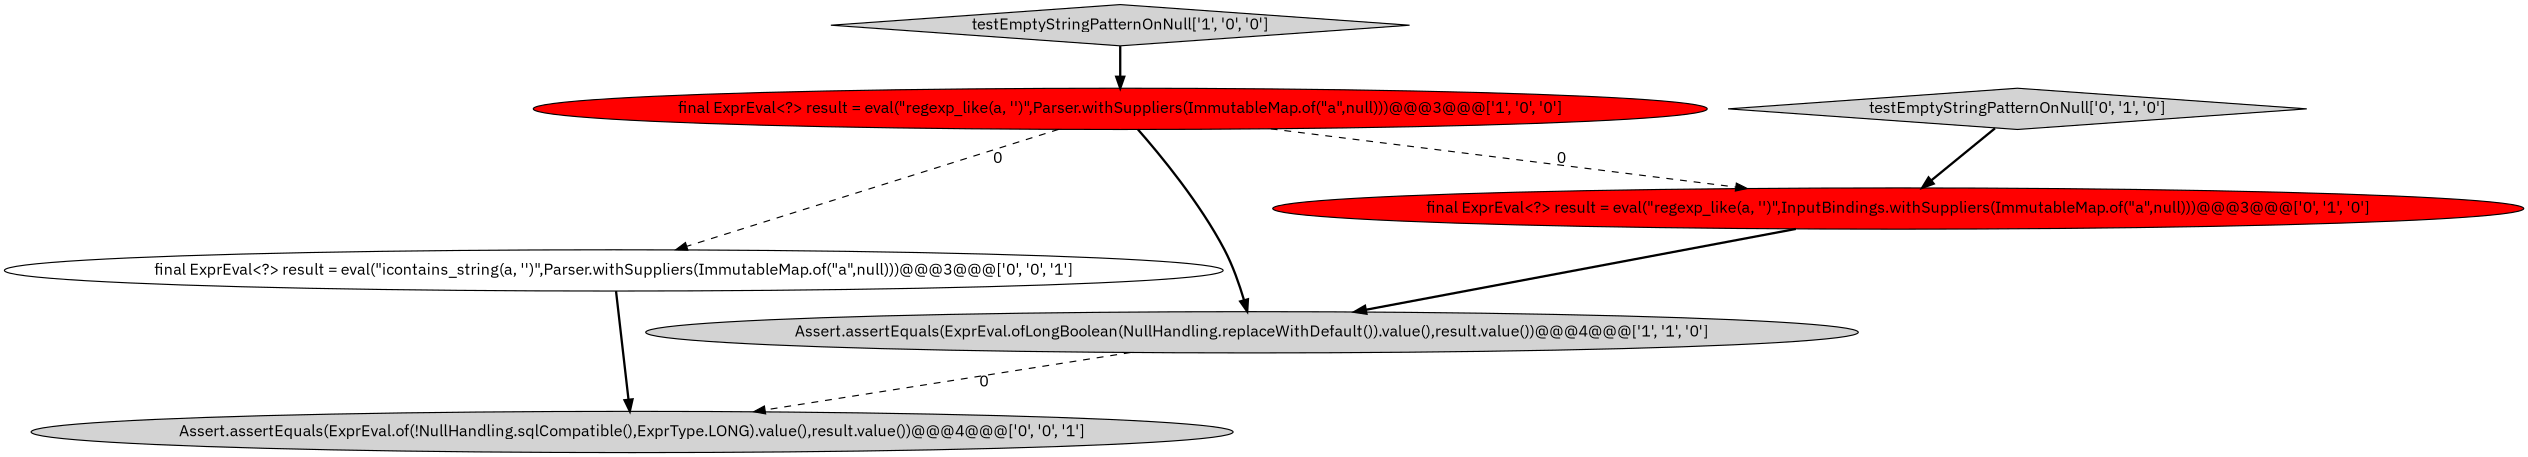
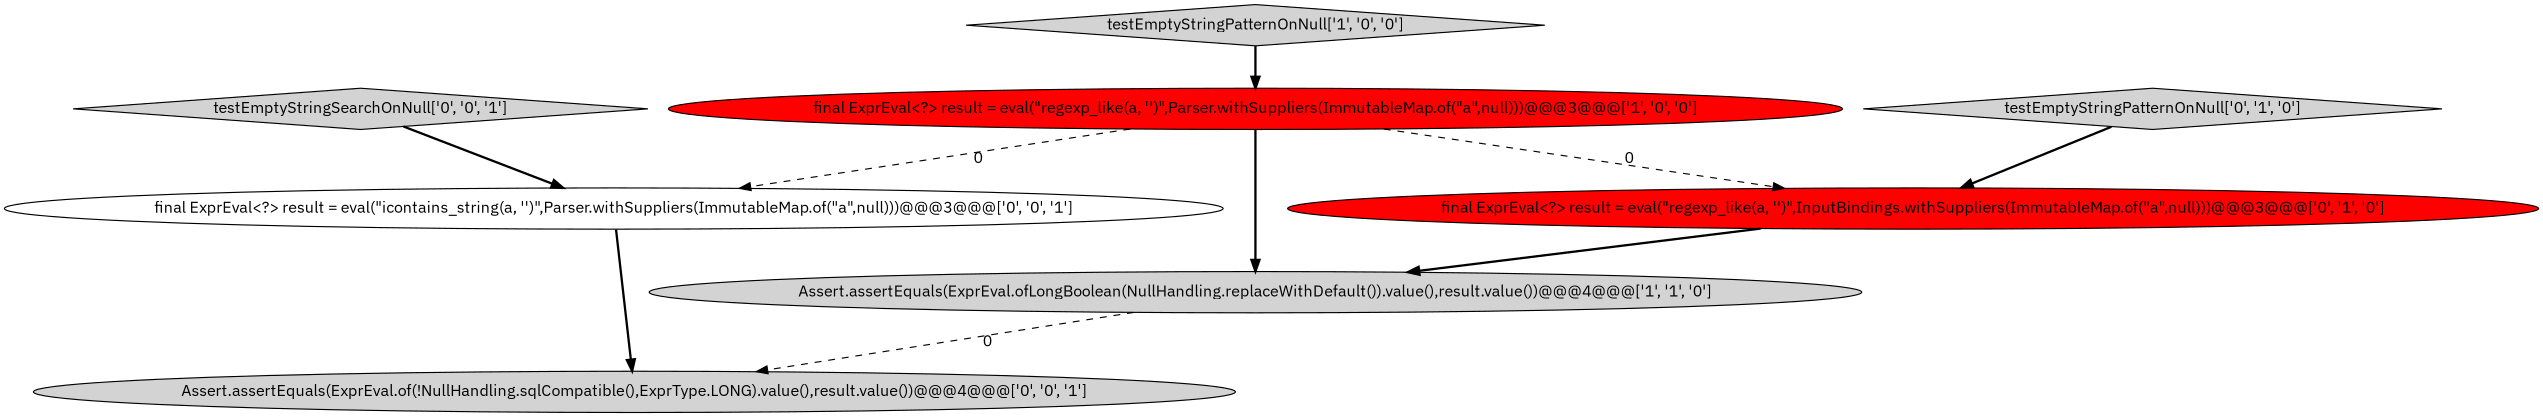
none -> (361, 109)
